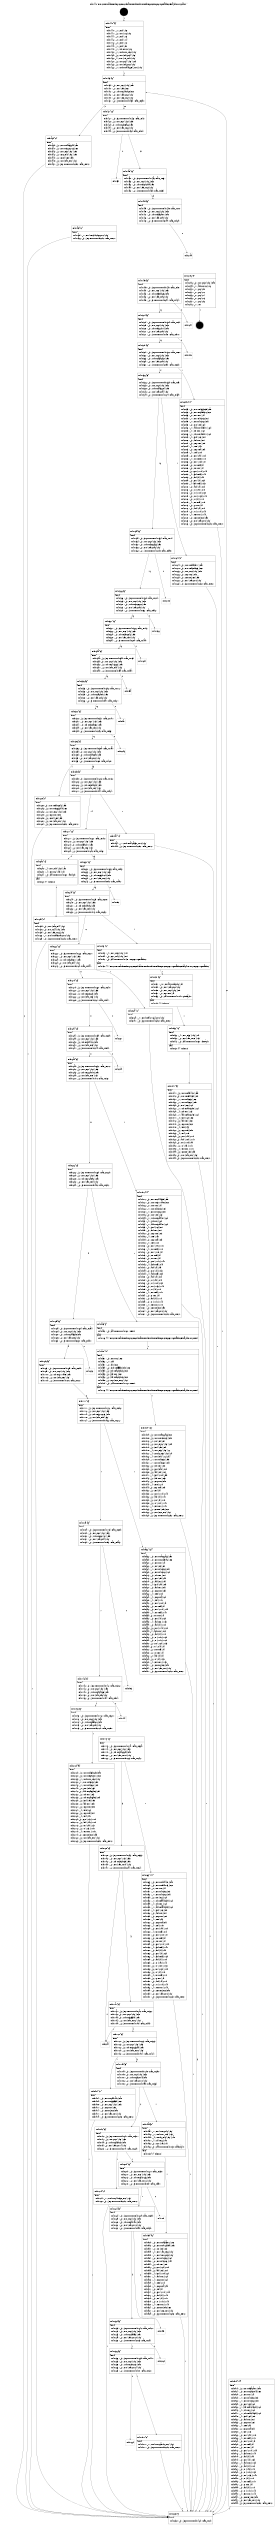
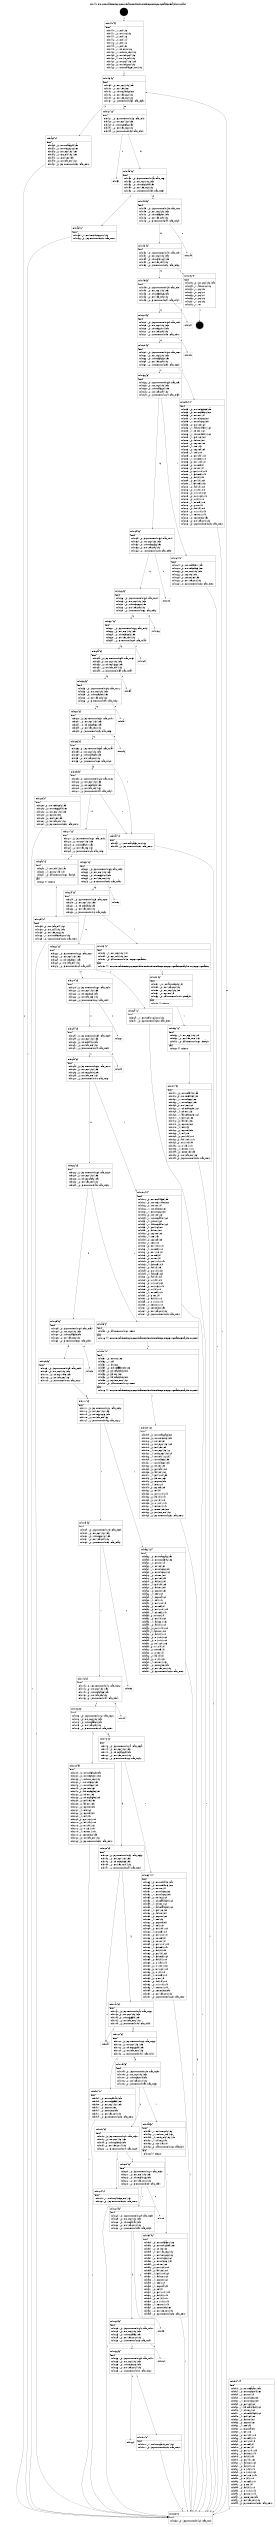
none -> (117, 209)
none -> (159, 256)
(64, 778) -> (127, 797)
(93, 856) -> none
none -> (107, 1734)
(136, 2059) -> (134, 2060)
